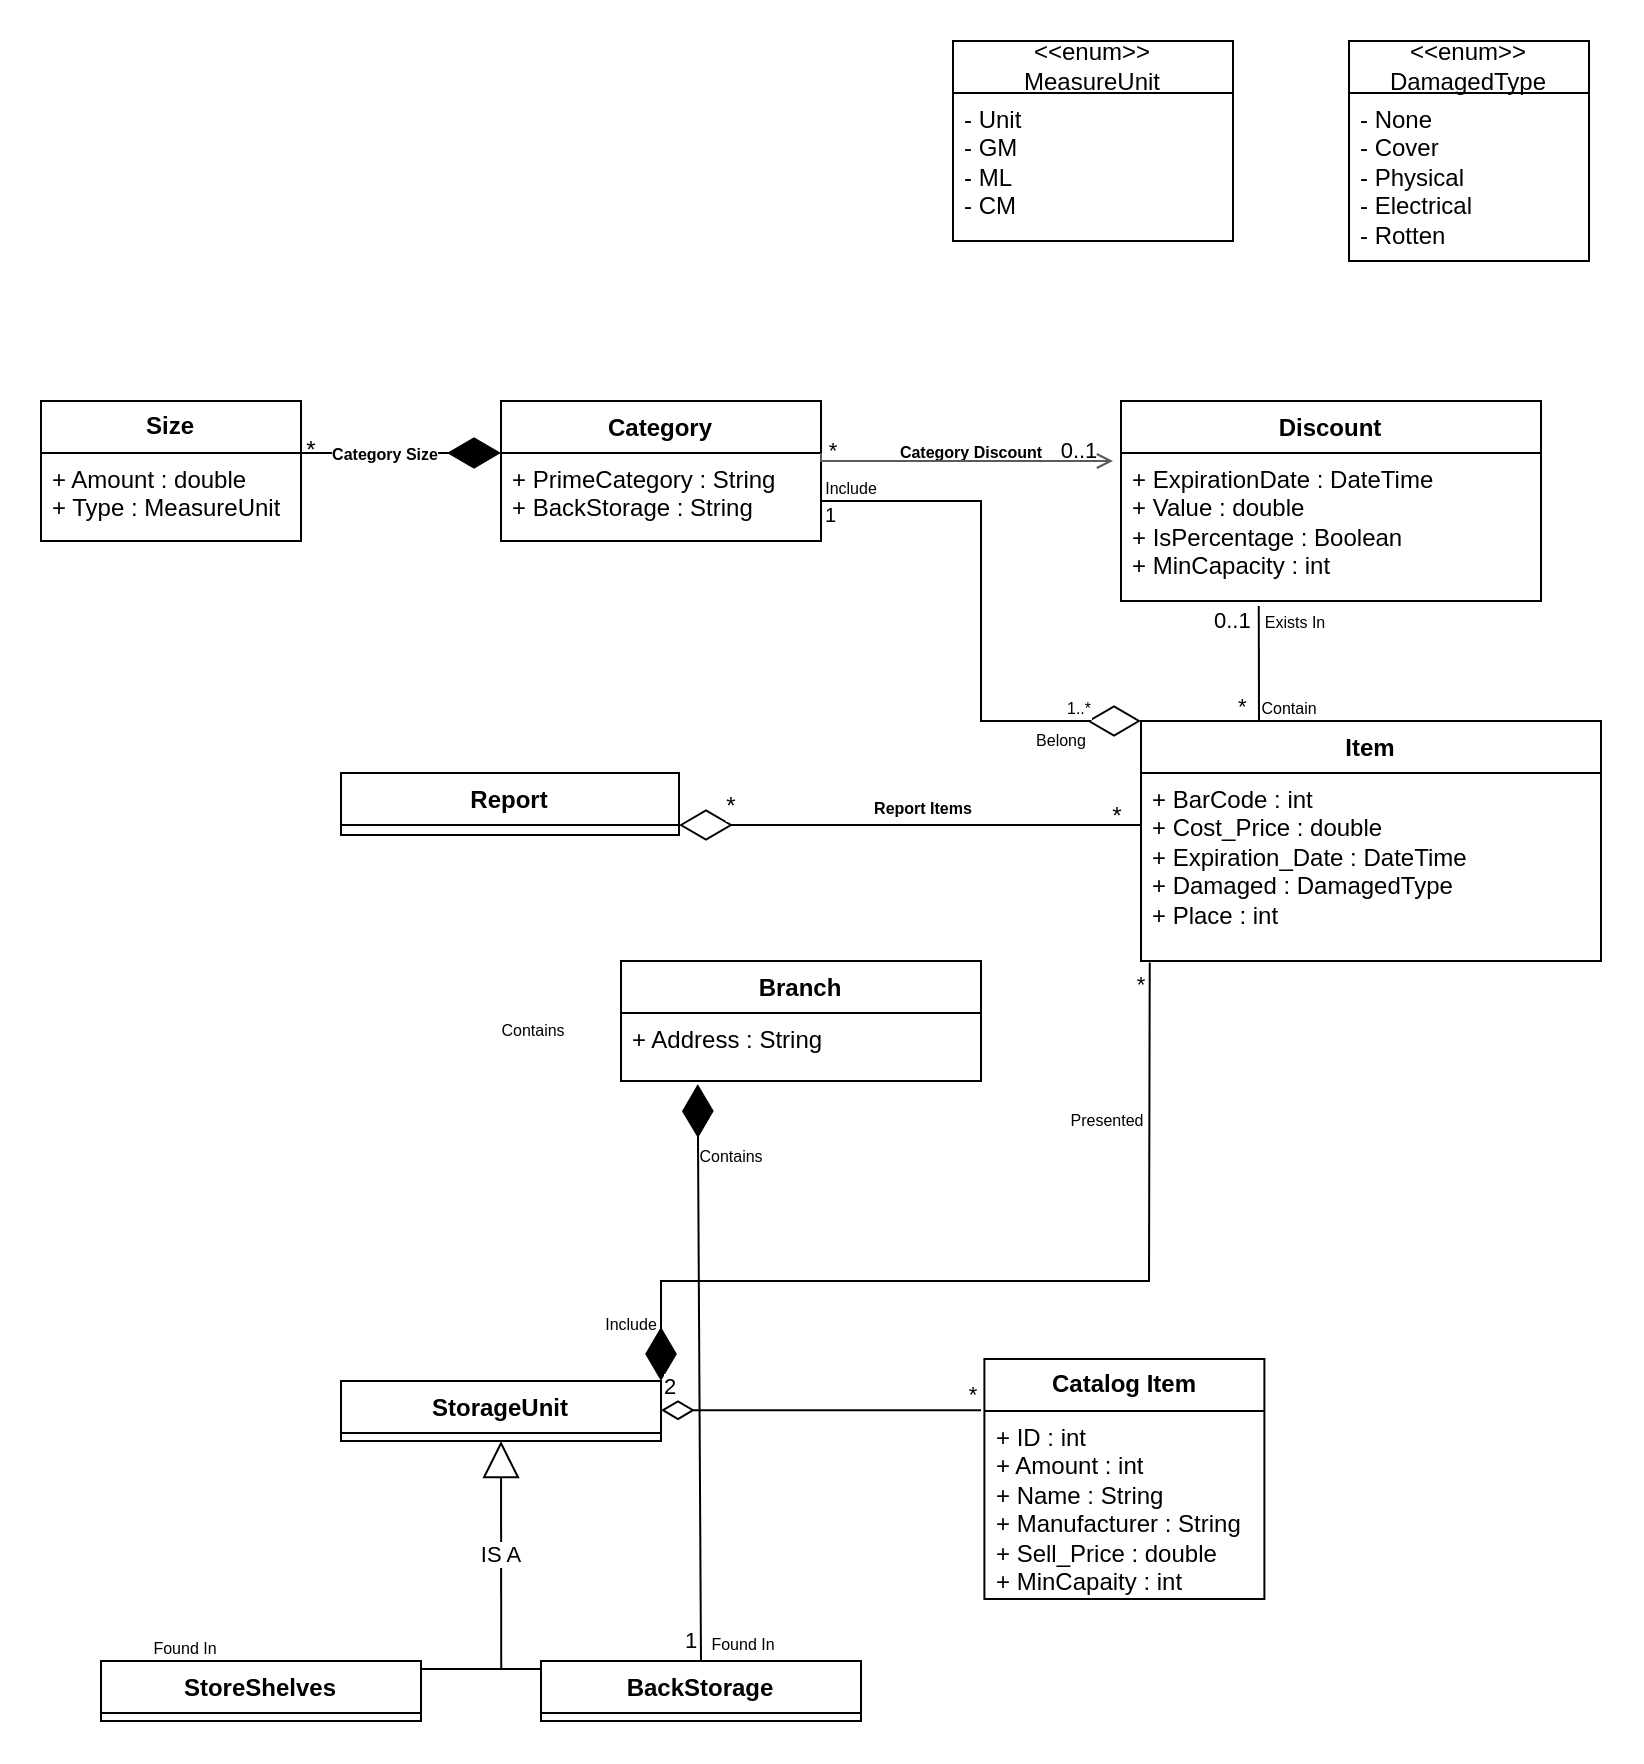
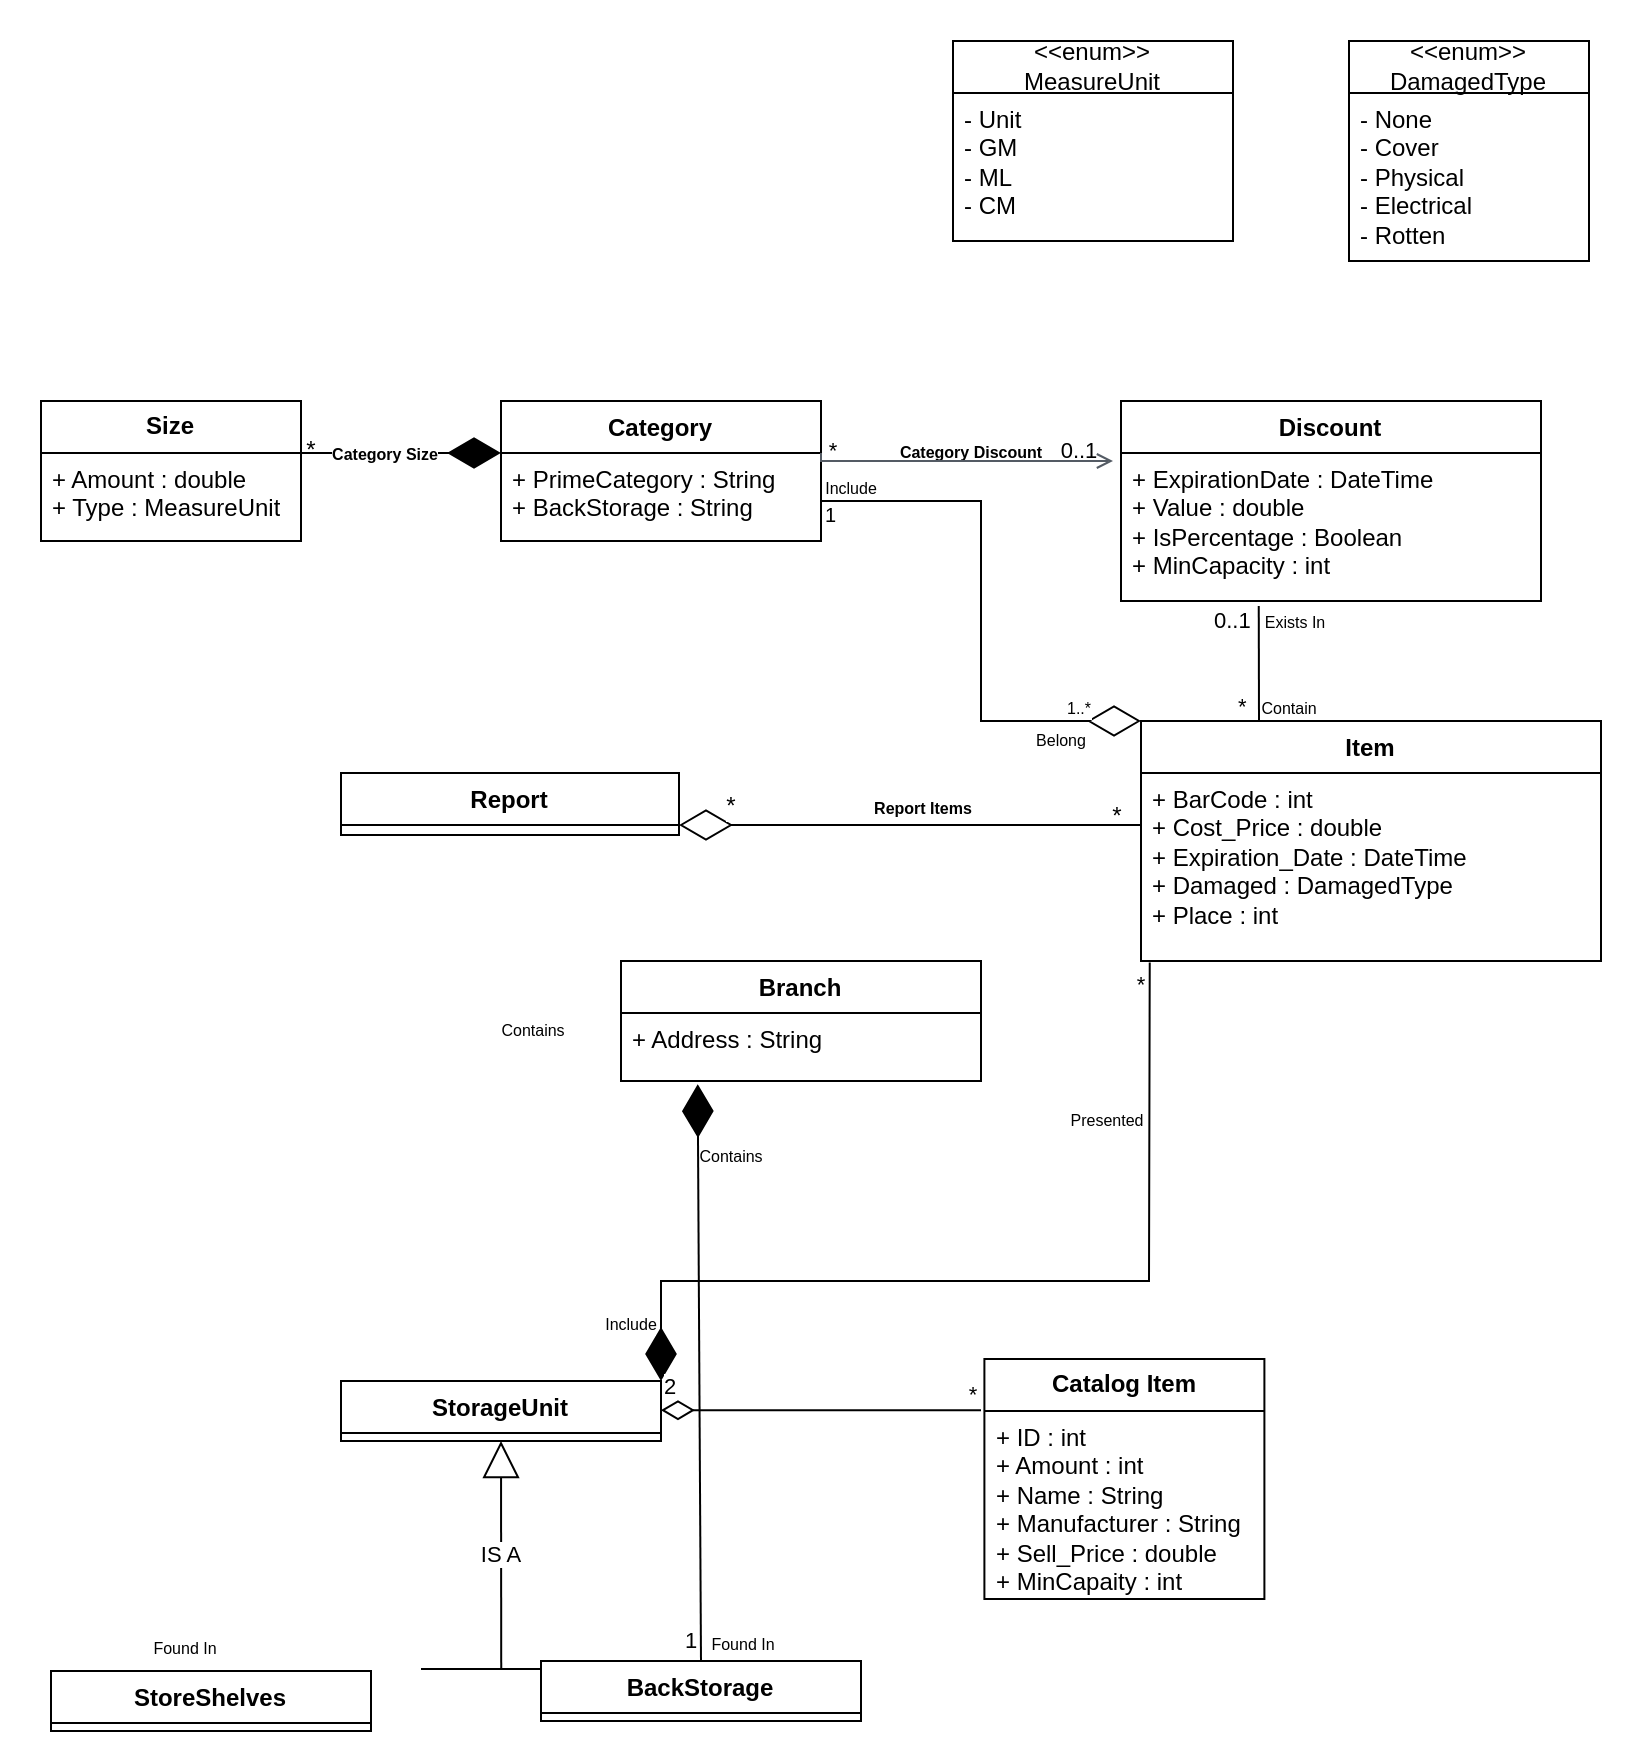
(261, 1691) -> (211, 1701)
